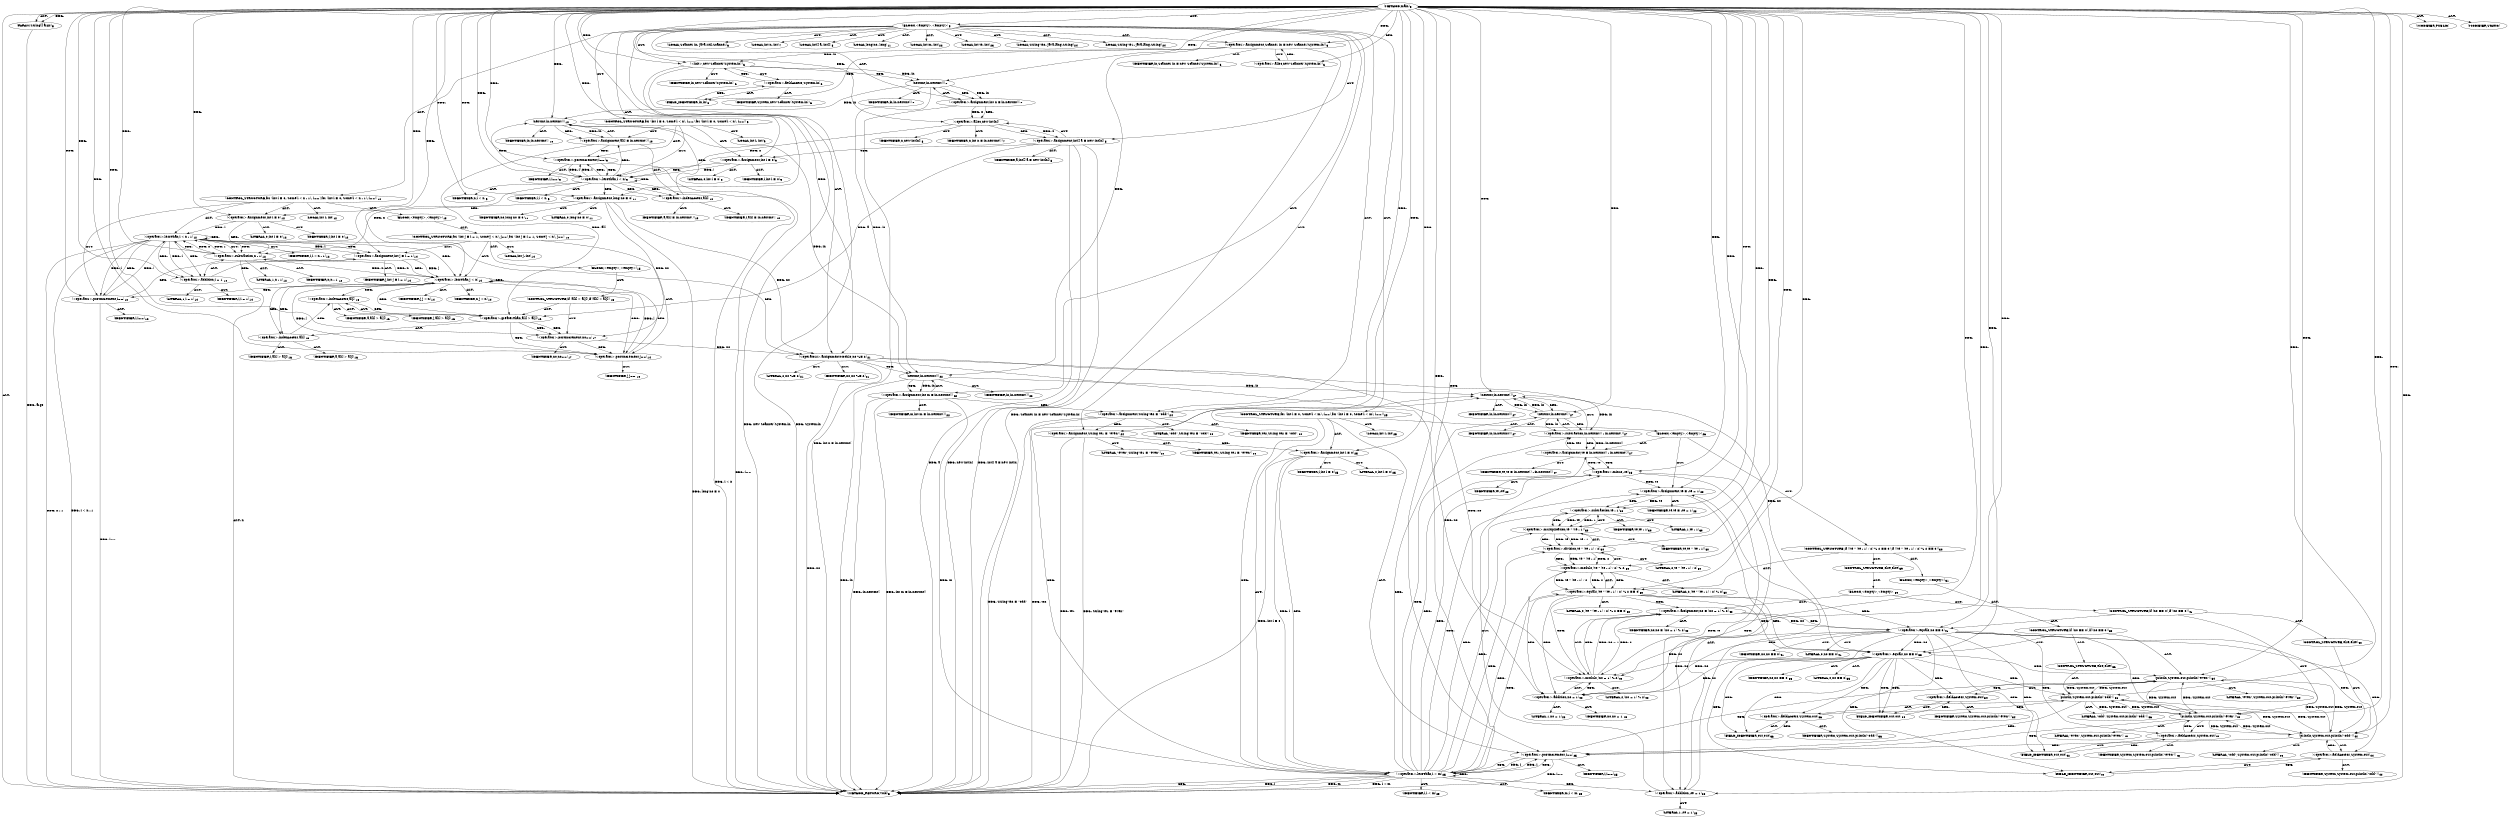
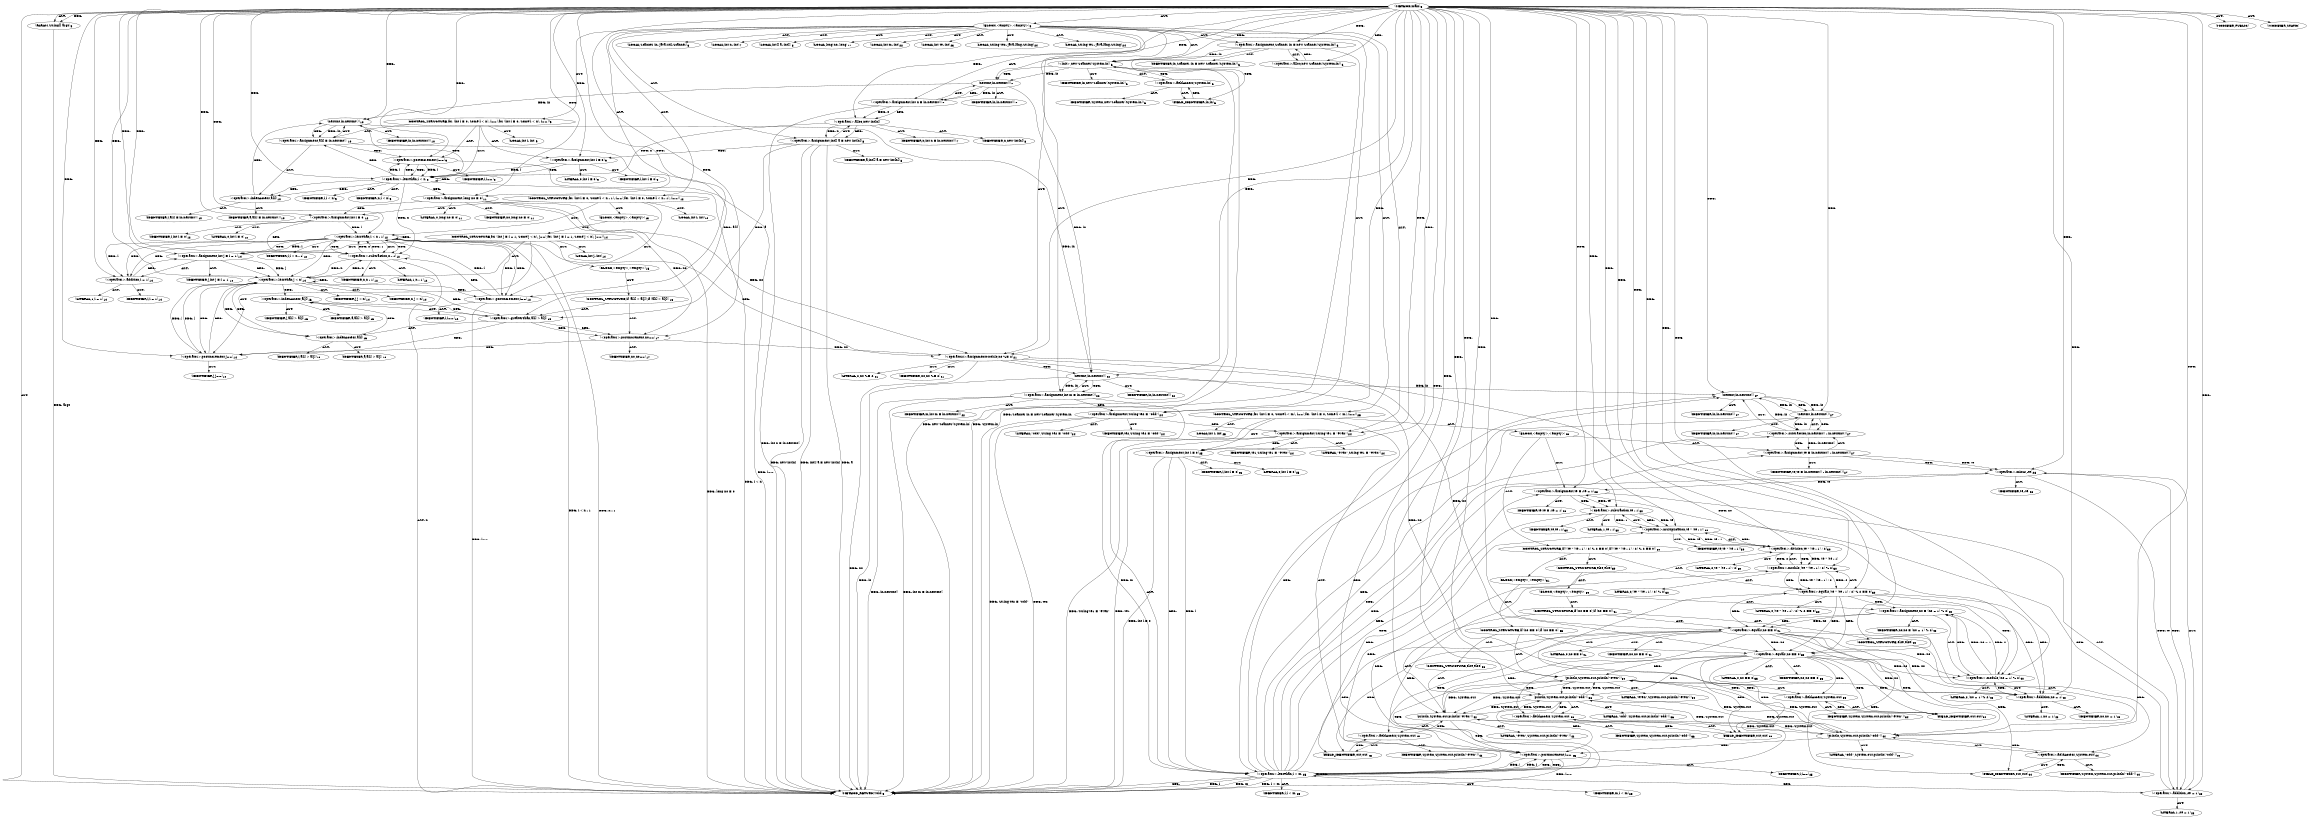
(817, 9) -> (265, 14)
(1574, 444) -> (1842, 444)
